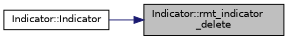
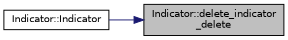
(214, 20) -> (214, 20)
